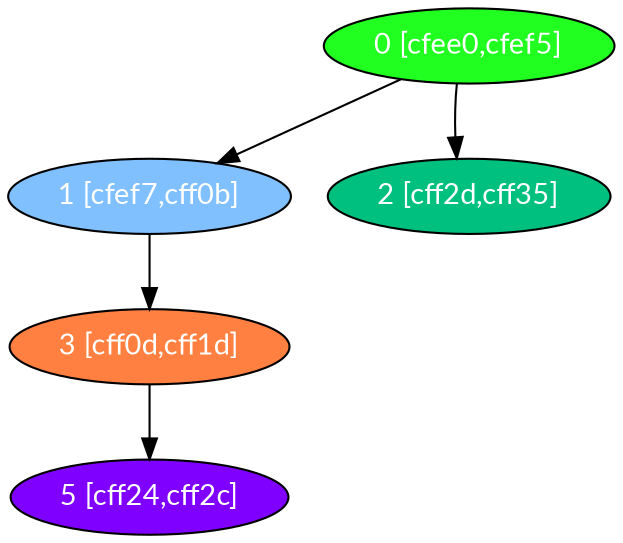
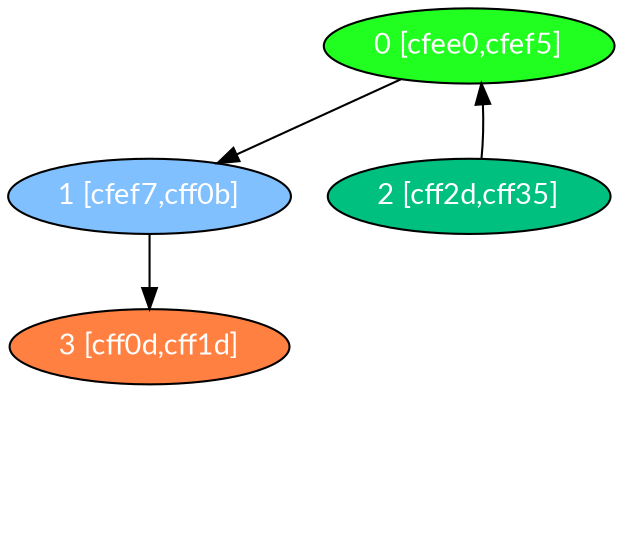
(455, 110) -> (483, 131)
(150, 497) -> none
